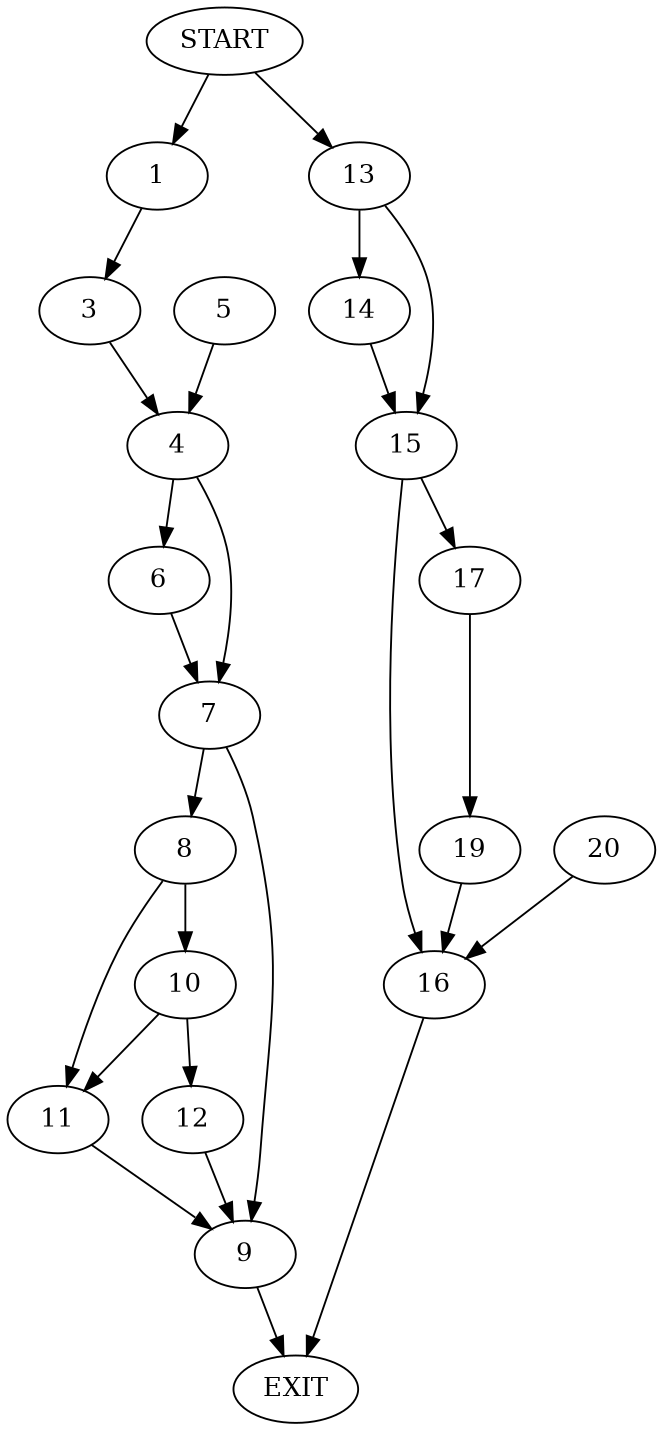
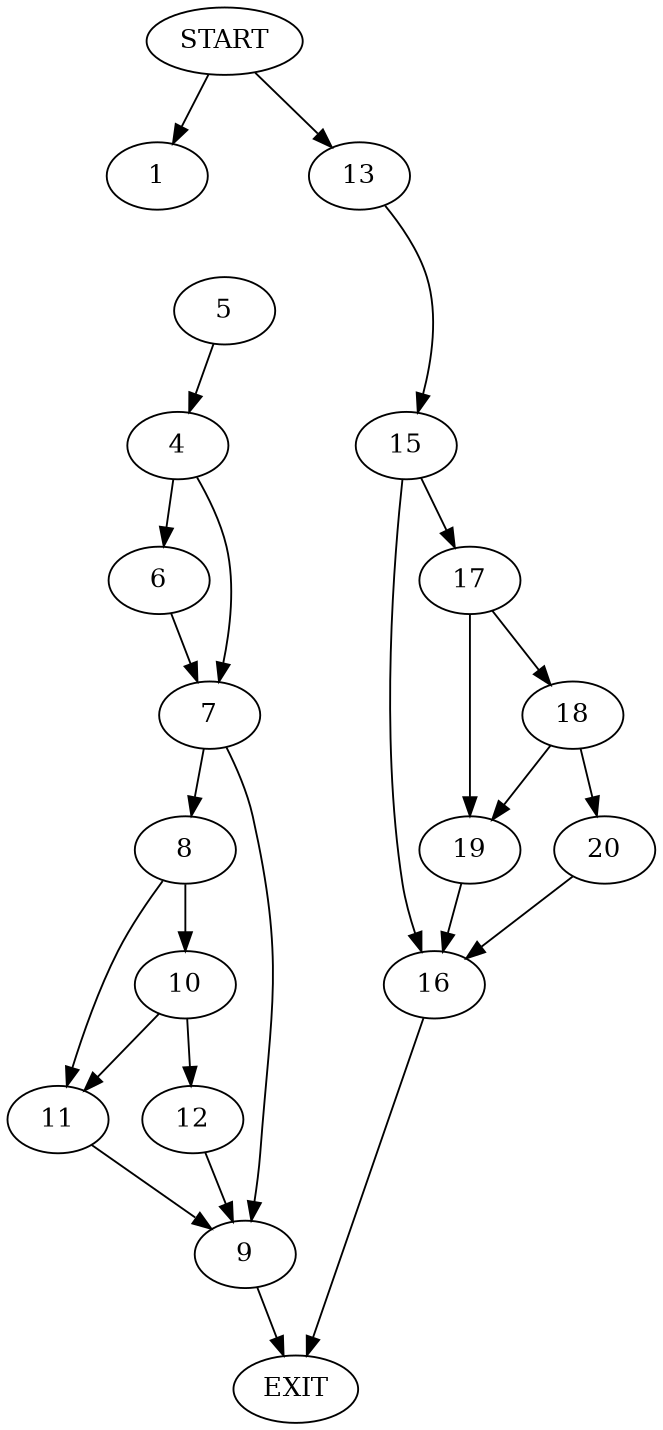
(90, 311) -> none
(359, 311) -> none
none -> (573, 715)
